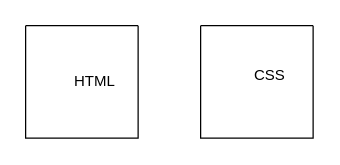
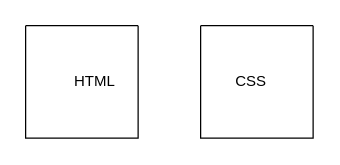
(269, 76) -> (251, 82)
